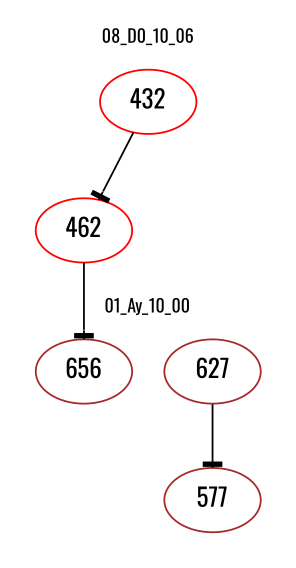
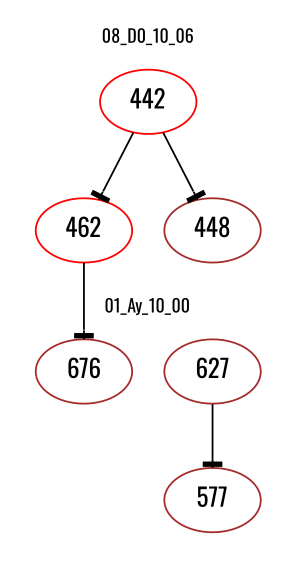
(148, 102) -> (148, 102)
none -> (213, 230)
(84, 372) -> (84, 372)
